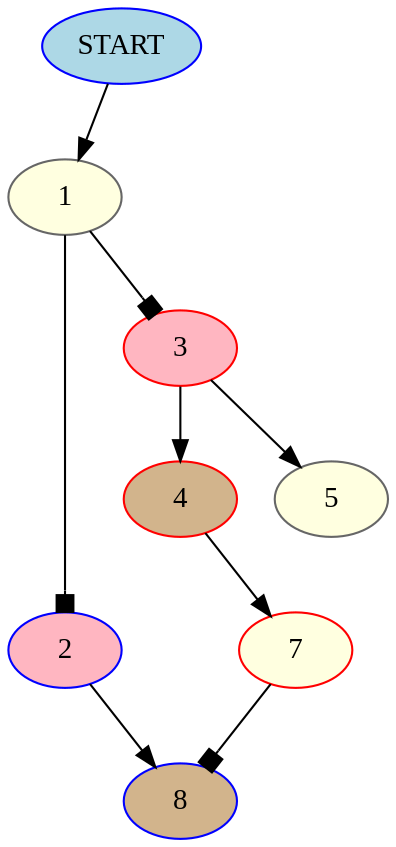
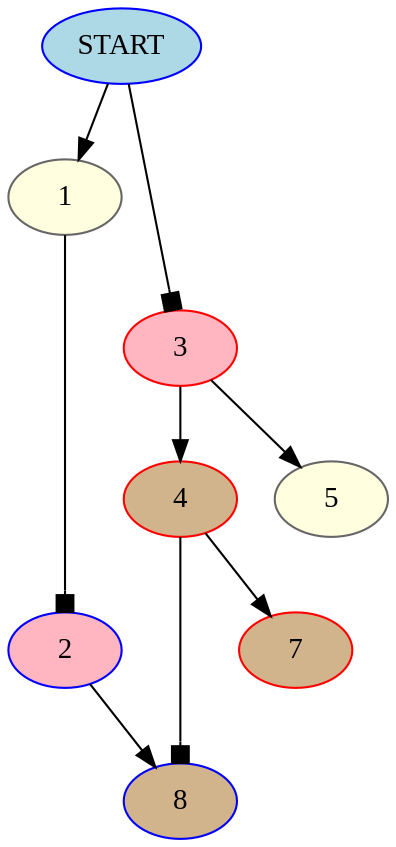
(116, 264) -> (149, 187)
(296, 650) -> (296, 650)
(245, 717) -> (180, 639)
